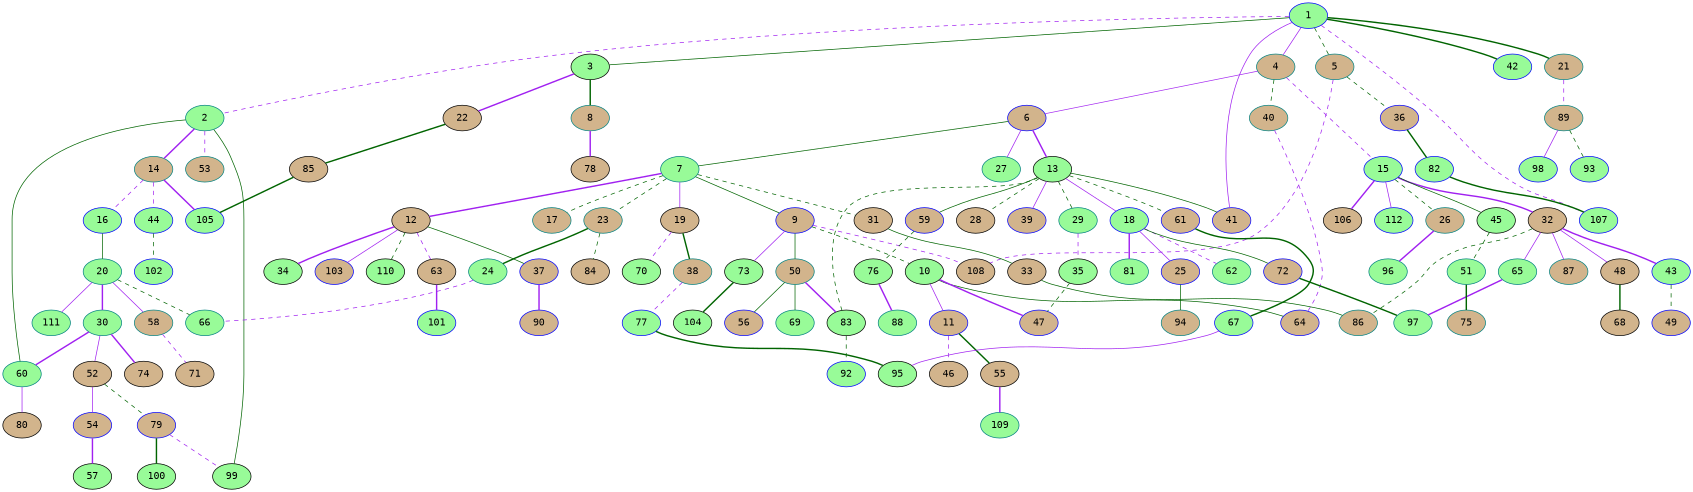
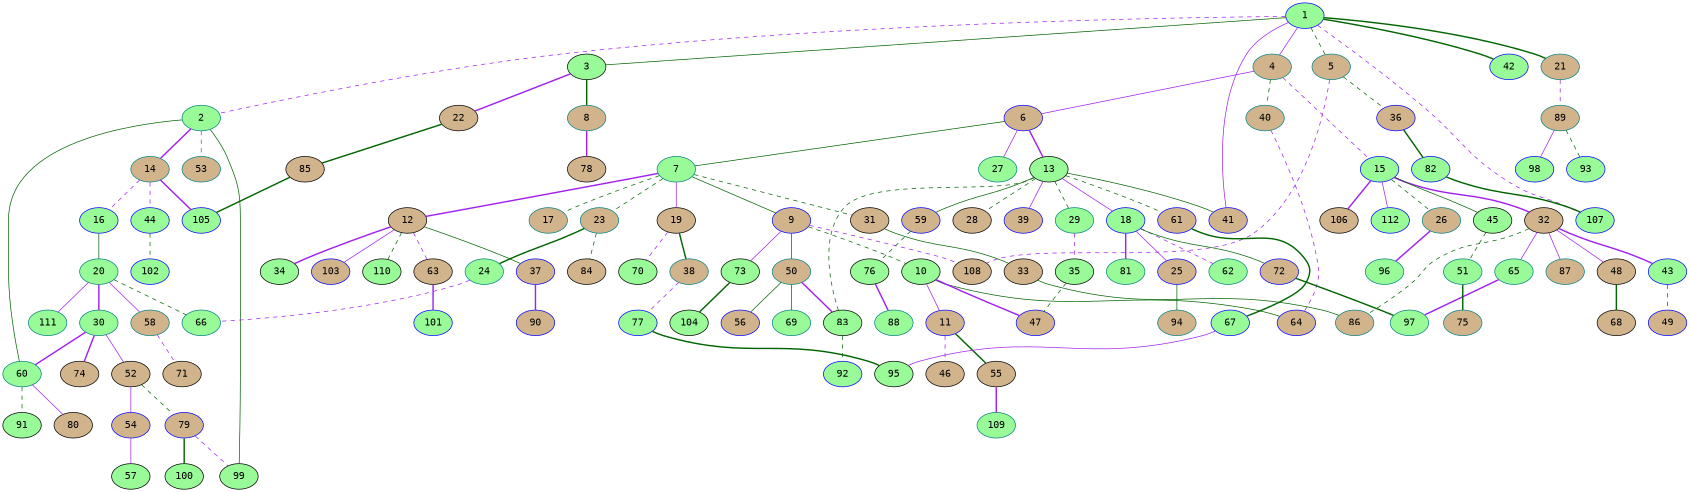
none -> (22, 425)
(92, 451) -> (131, 451)
